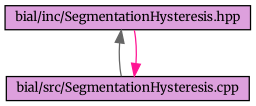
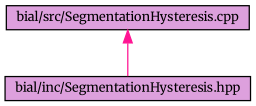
(119, 60) -> none
